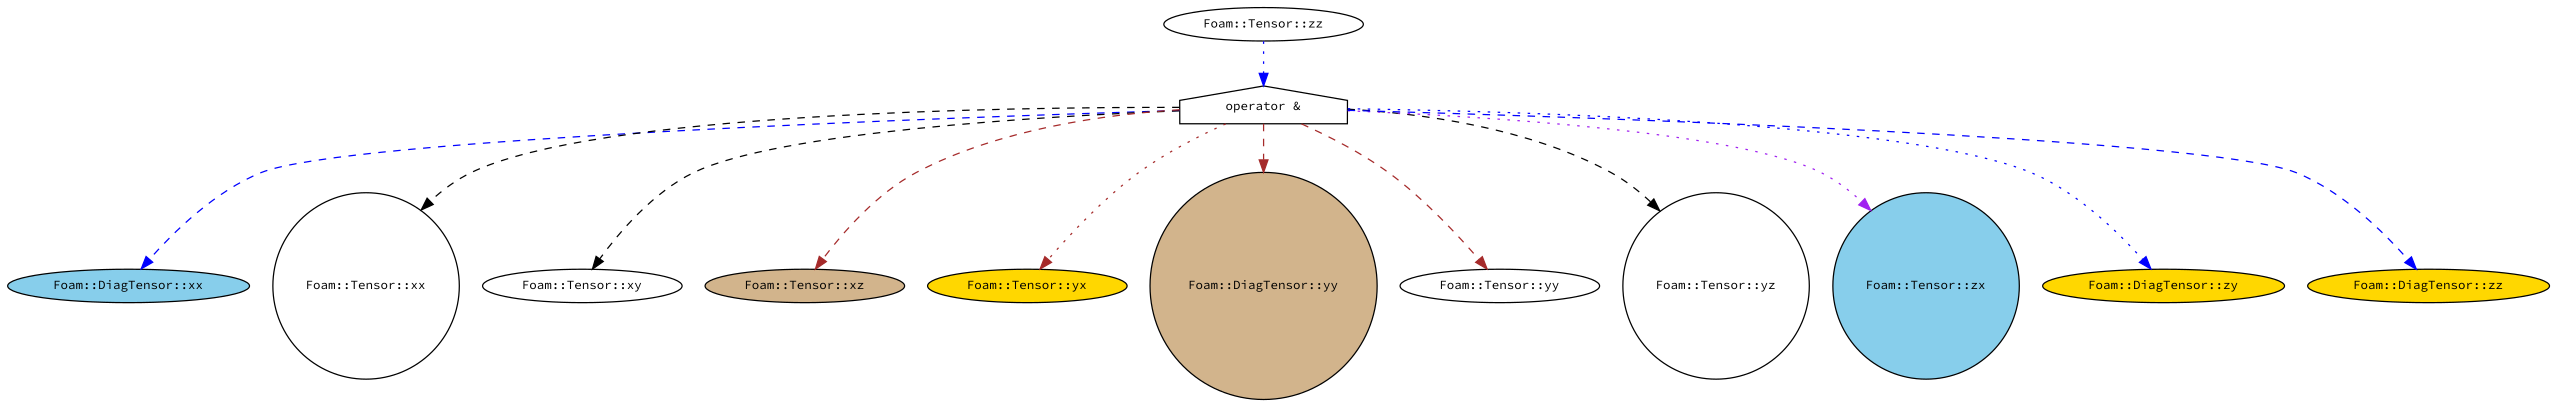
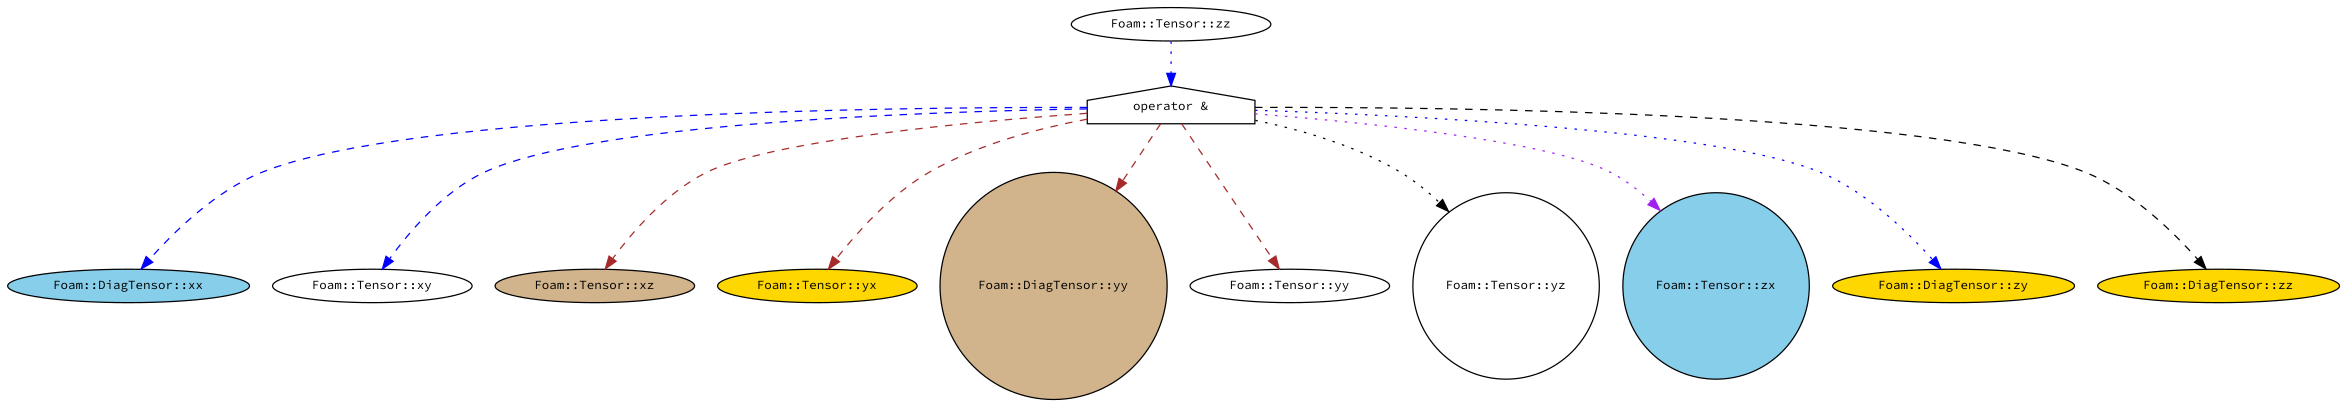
(1894, 132) -> (1744, 121)
(1507, 133) -> (1353, 149)
(870, 134) -> (719, 128)
(1128, 180) -> (947, 163)
(366, 286) -> none
